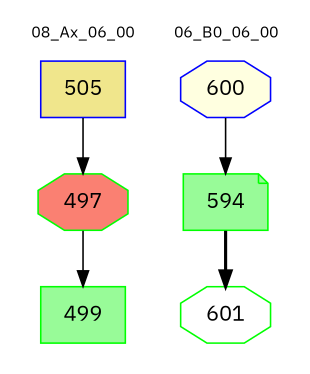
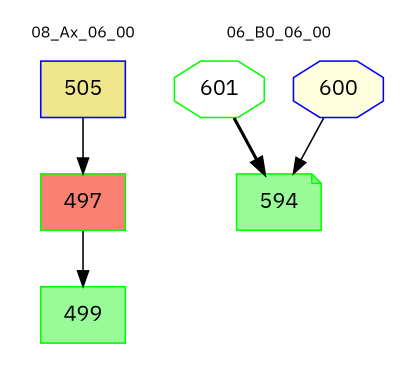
(83, 202) -> (83, 202)
(226, 251) -> (245, 139)
